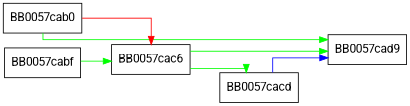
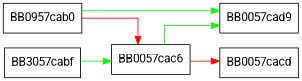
(43, 18) -> (43, 18)
(289, 58) -> none
(43, 63) -> (43, 63)
(218, 69) -> (201, 61)
